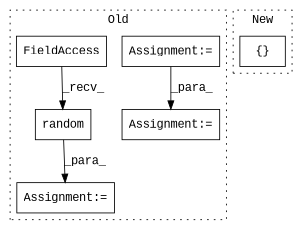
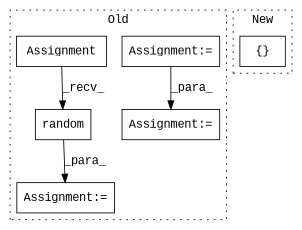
(61, 51) -> (61, 51)
